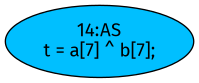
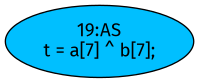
(100, 41) -> (100, 41)
